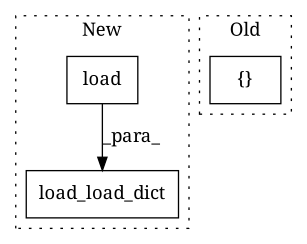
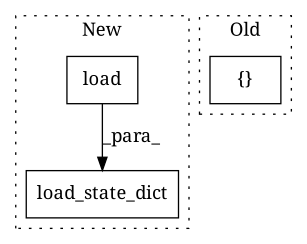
(102, 194) -> (102, 194)
